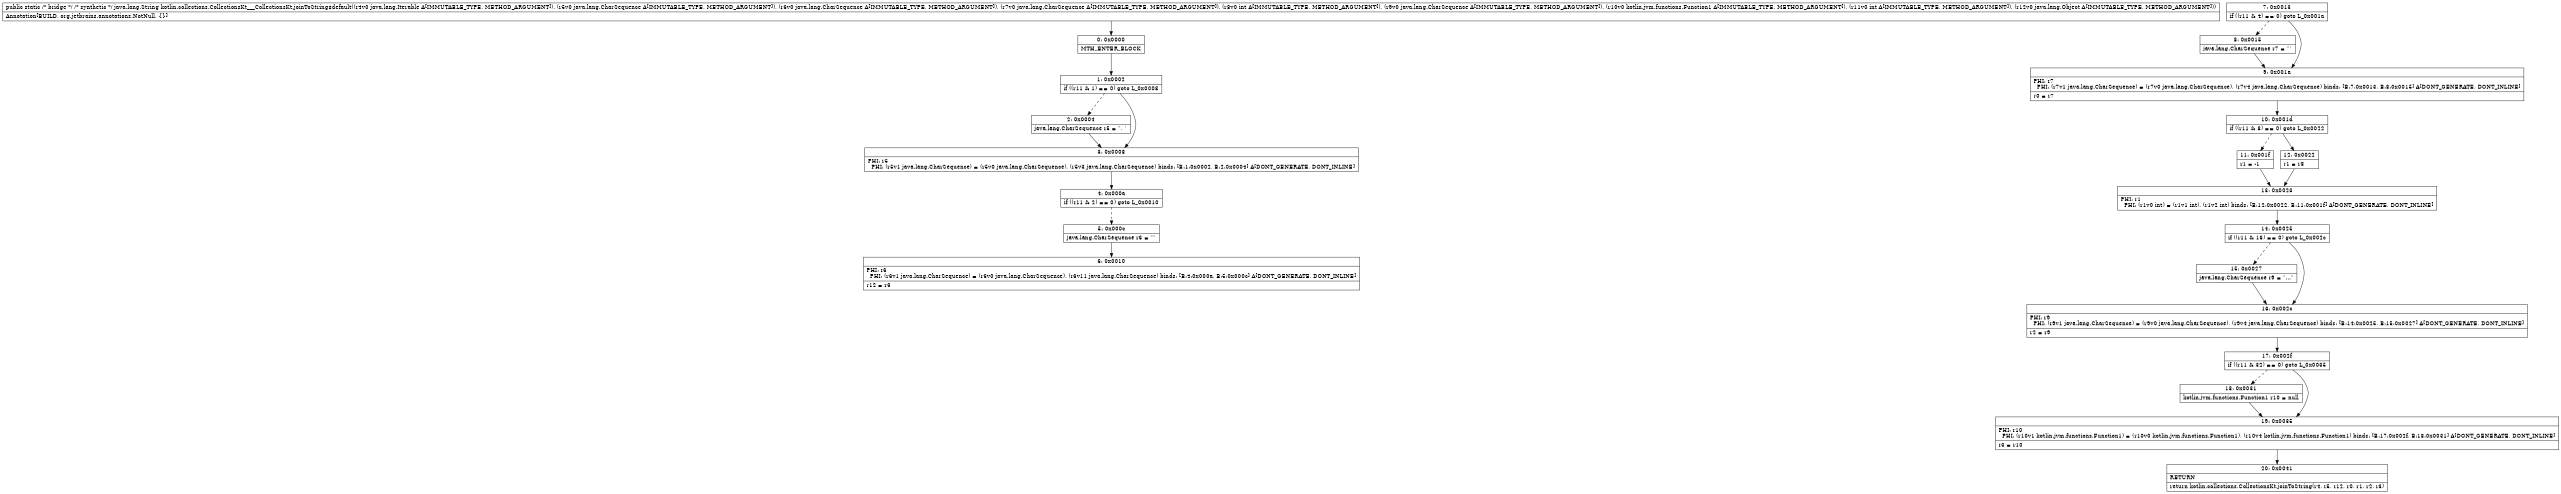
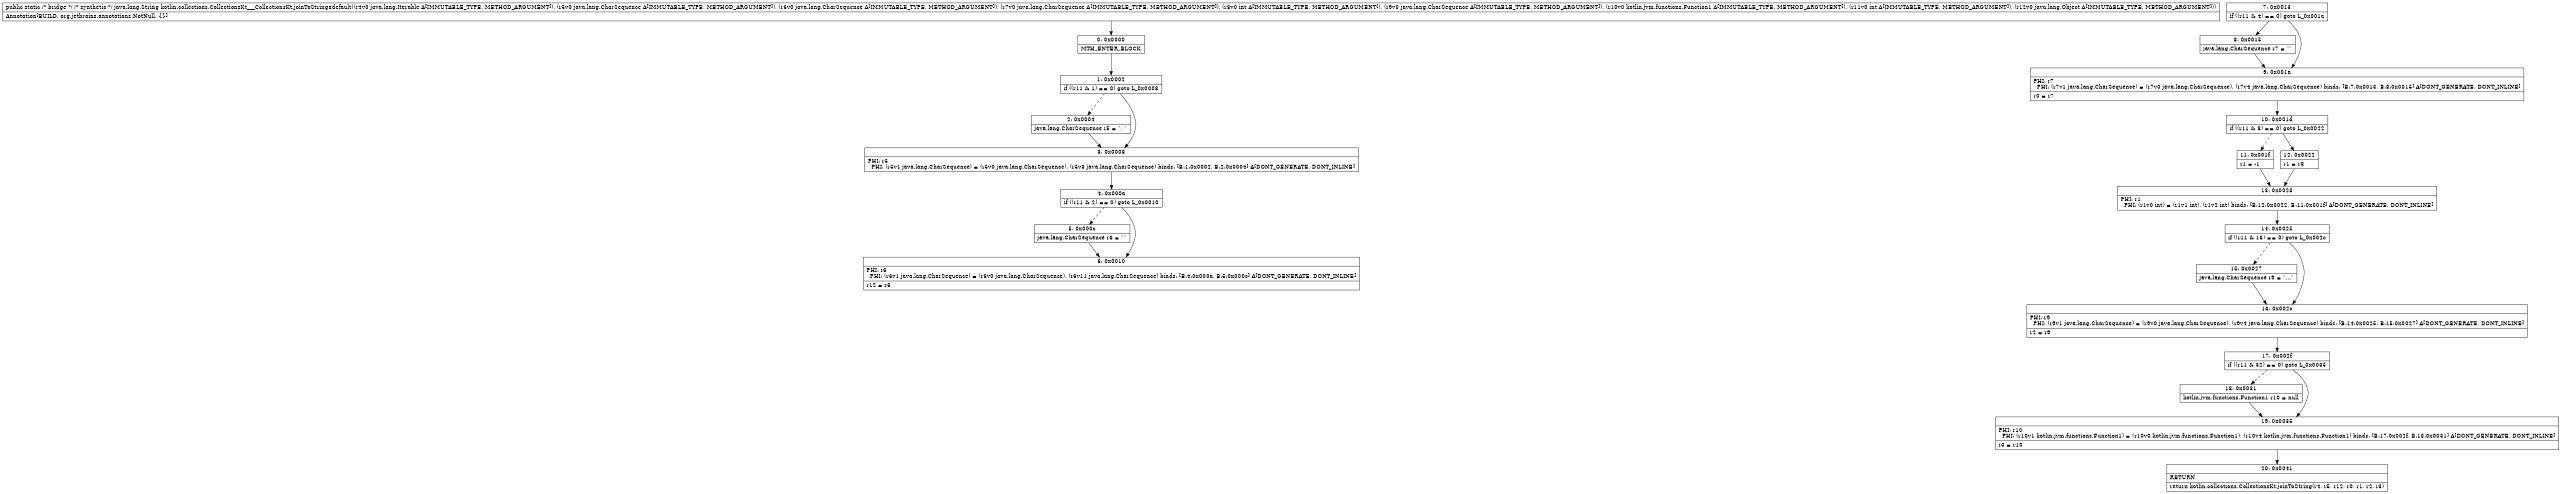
(2264, 27) -> (2264, 27)
none -> (1135, 229)
